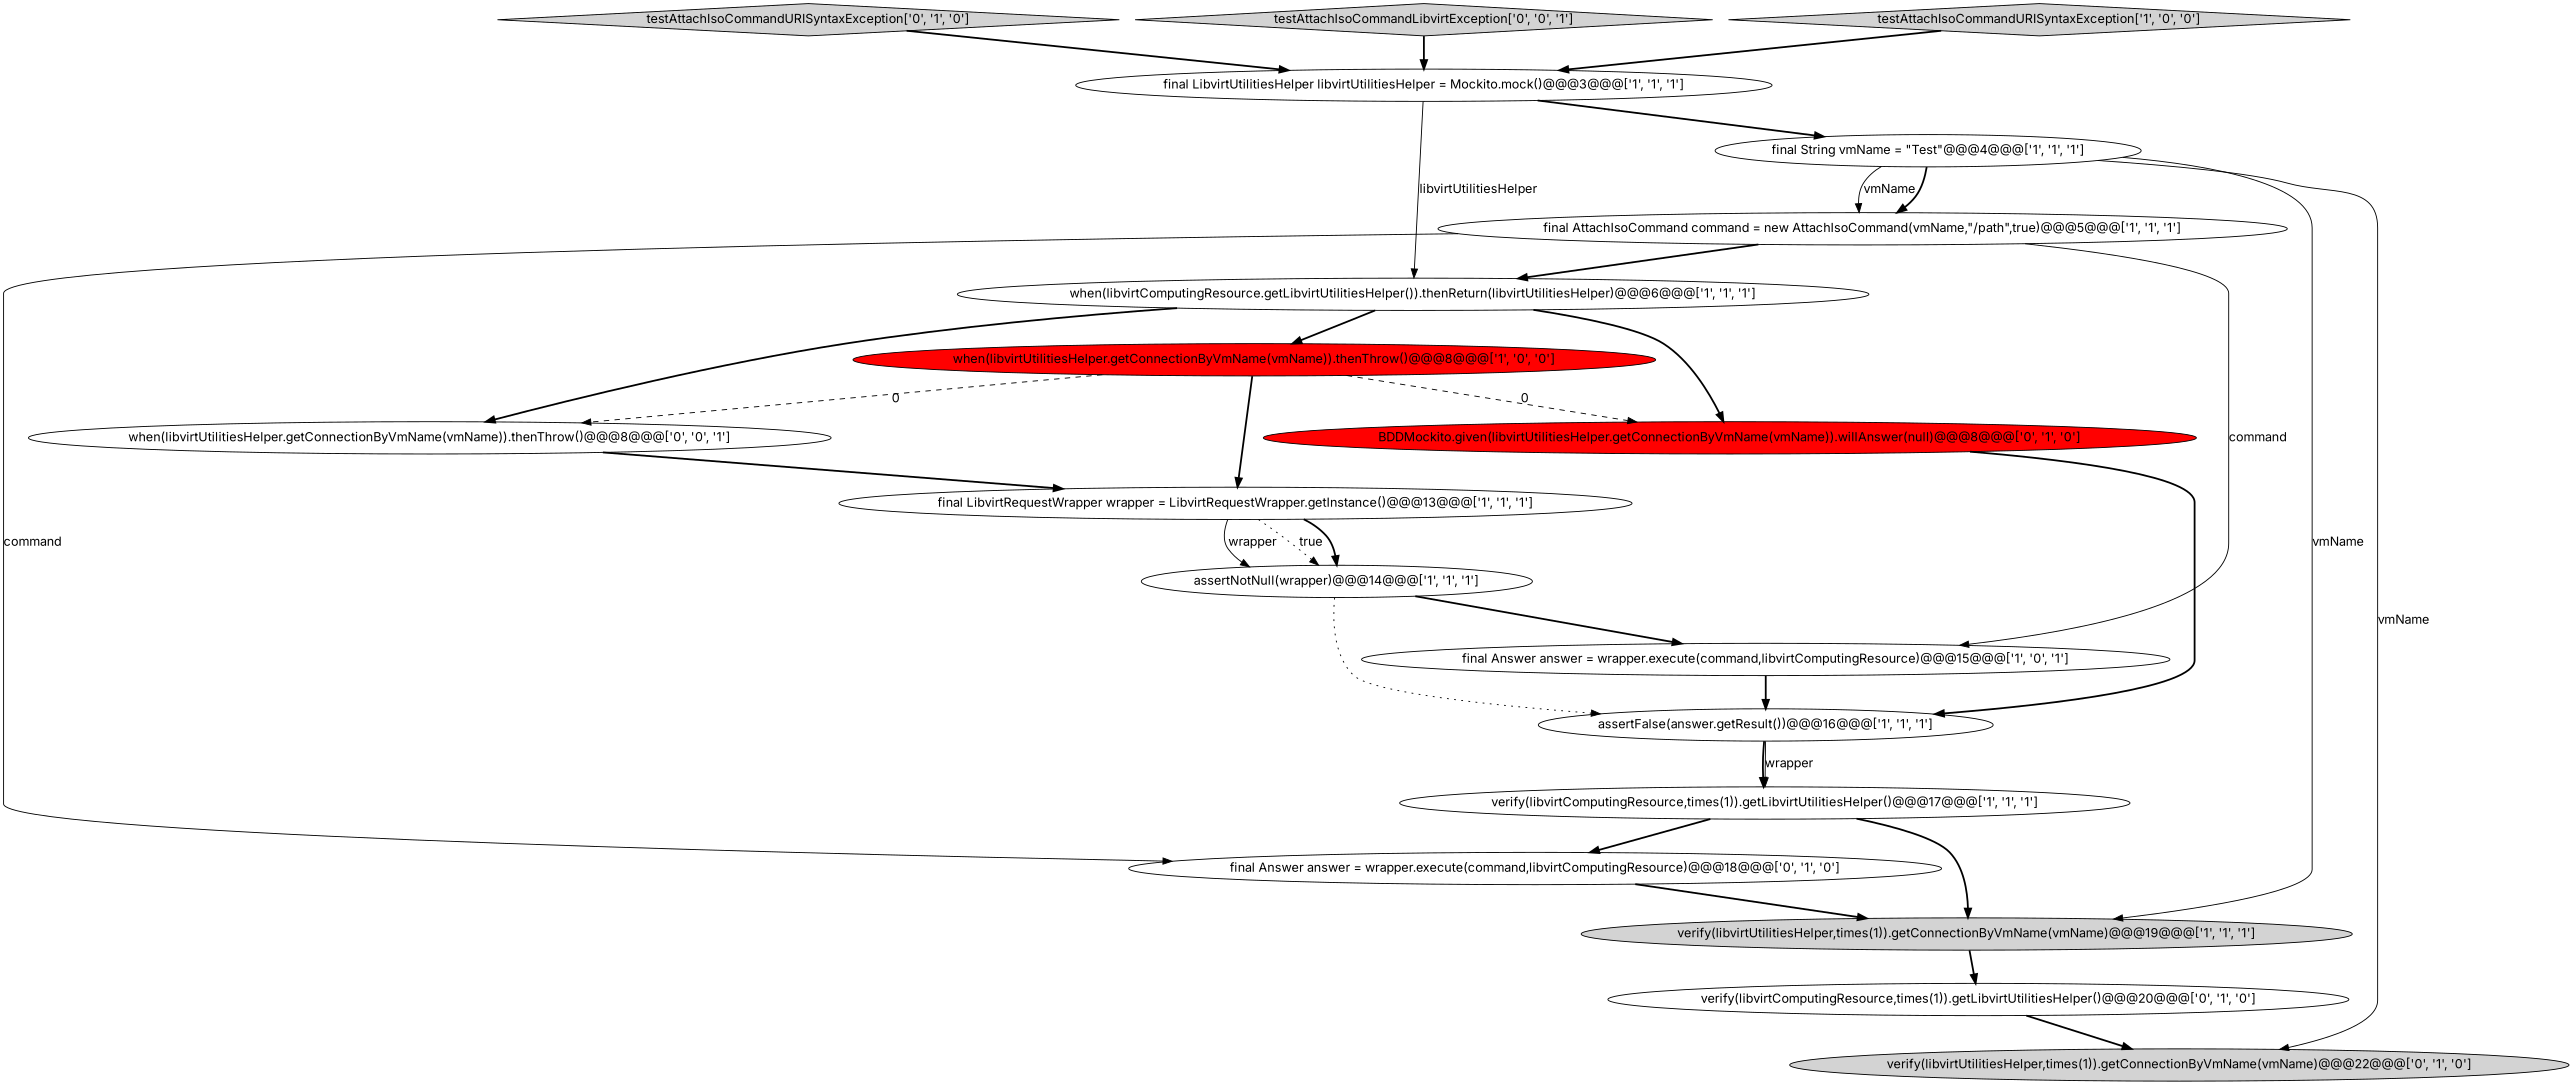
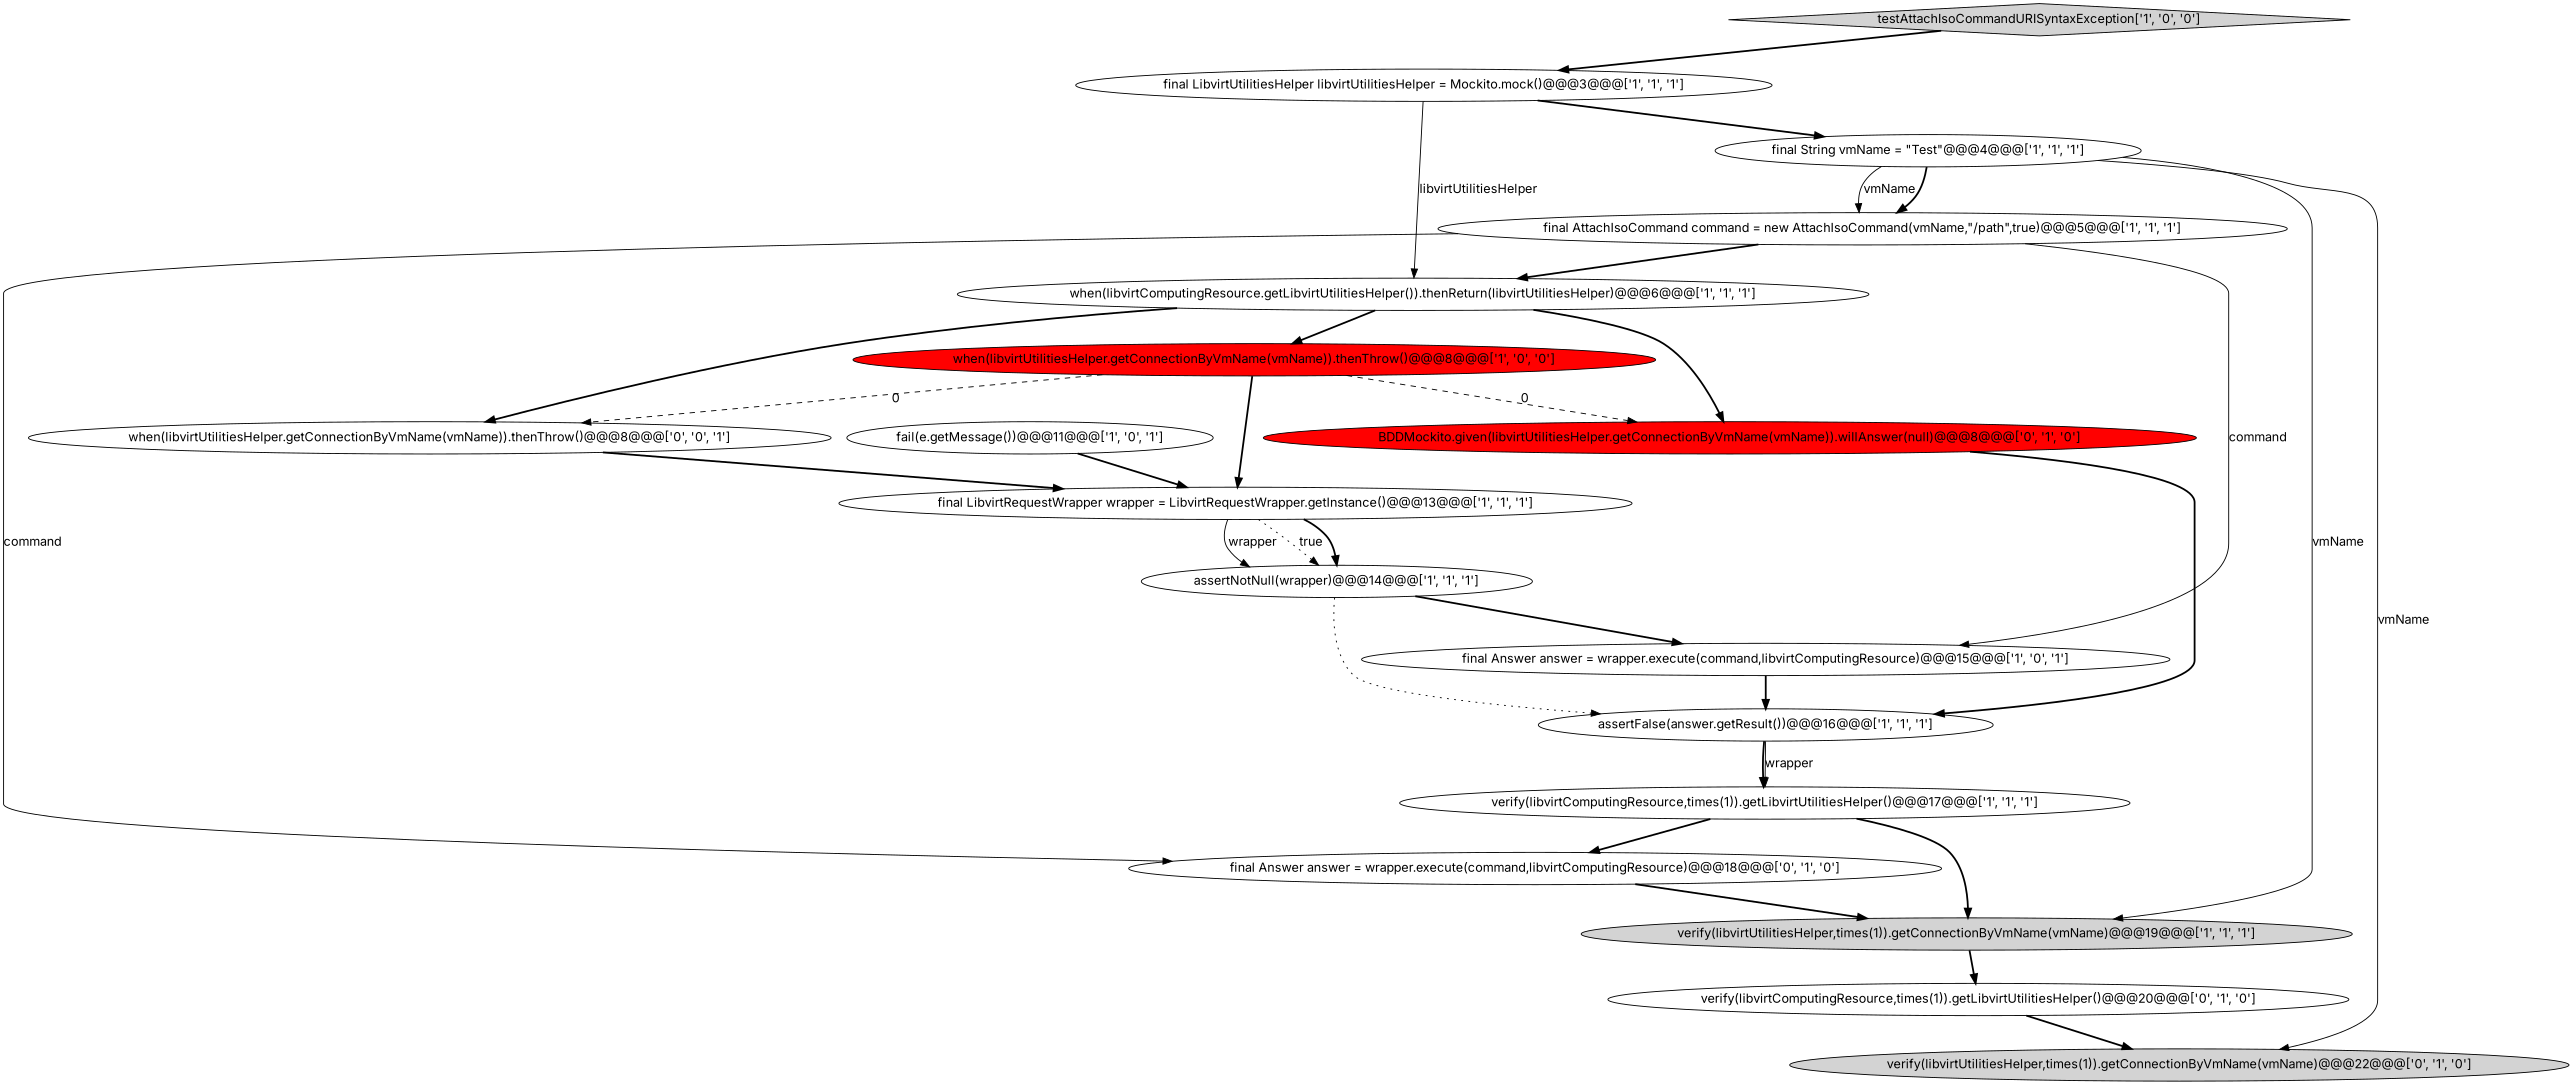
(808, 20) -> none
(1424, 20) -> none
none -> (1030, 438)
